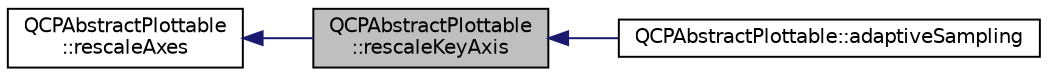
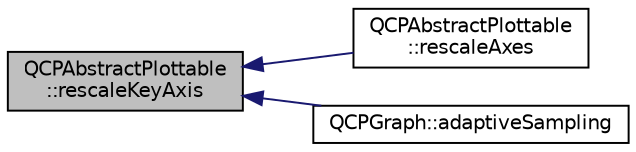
(288, 38) -> (308, 58)
(829, 38) -> (471, 124)
